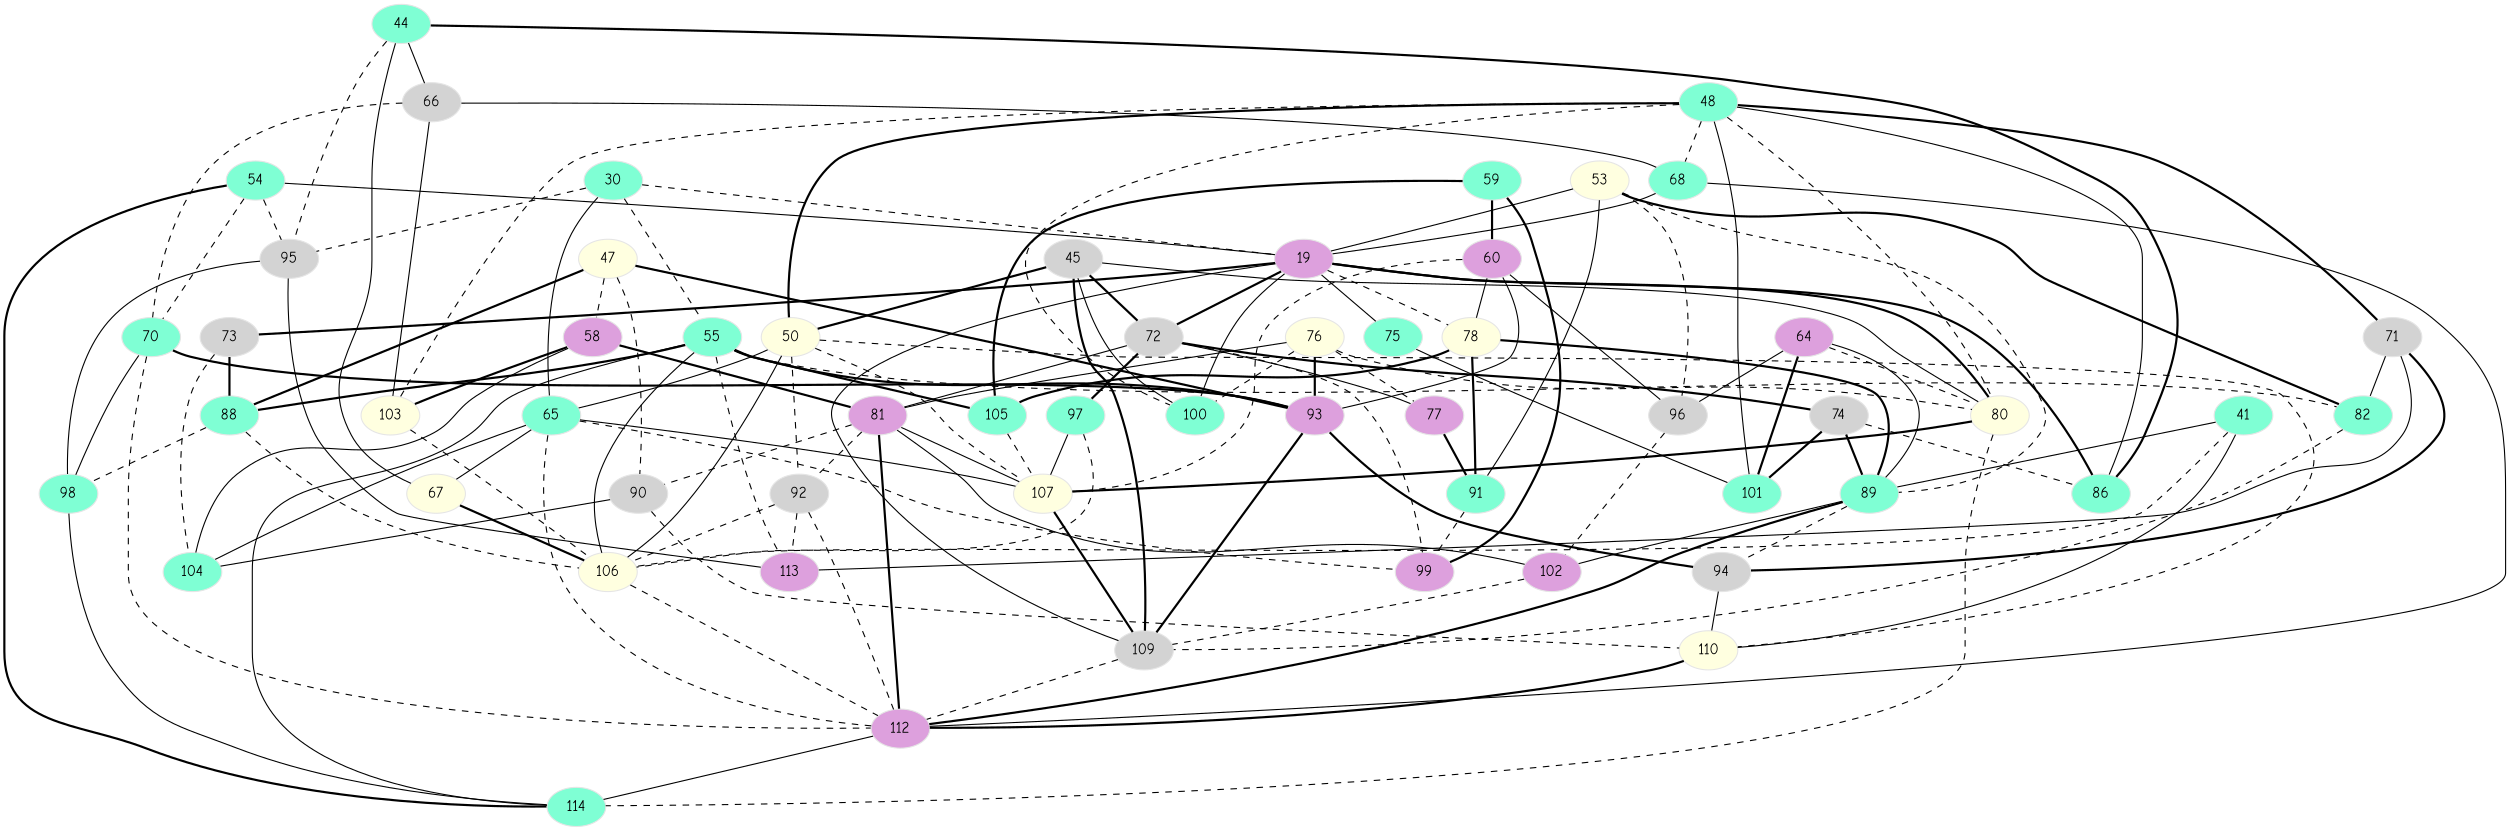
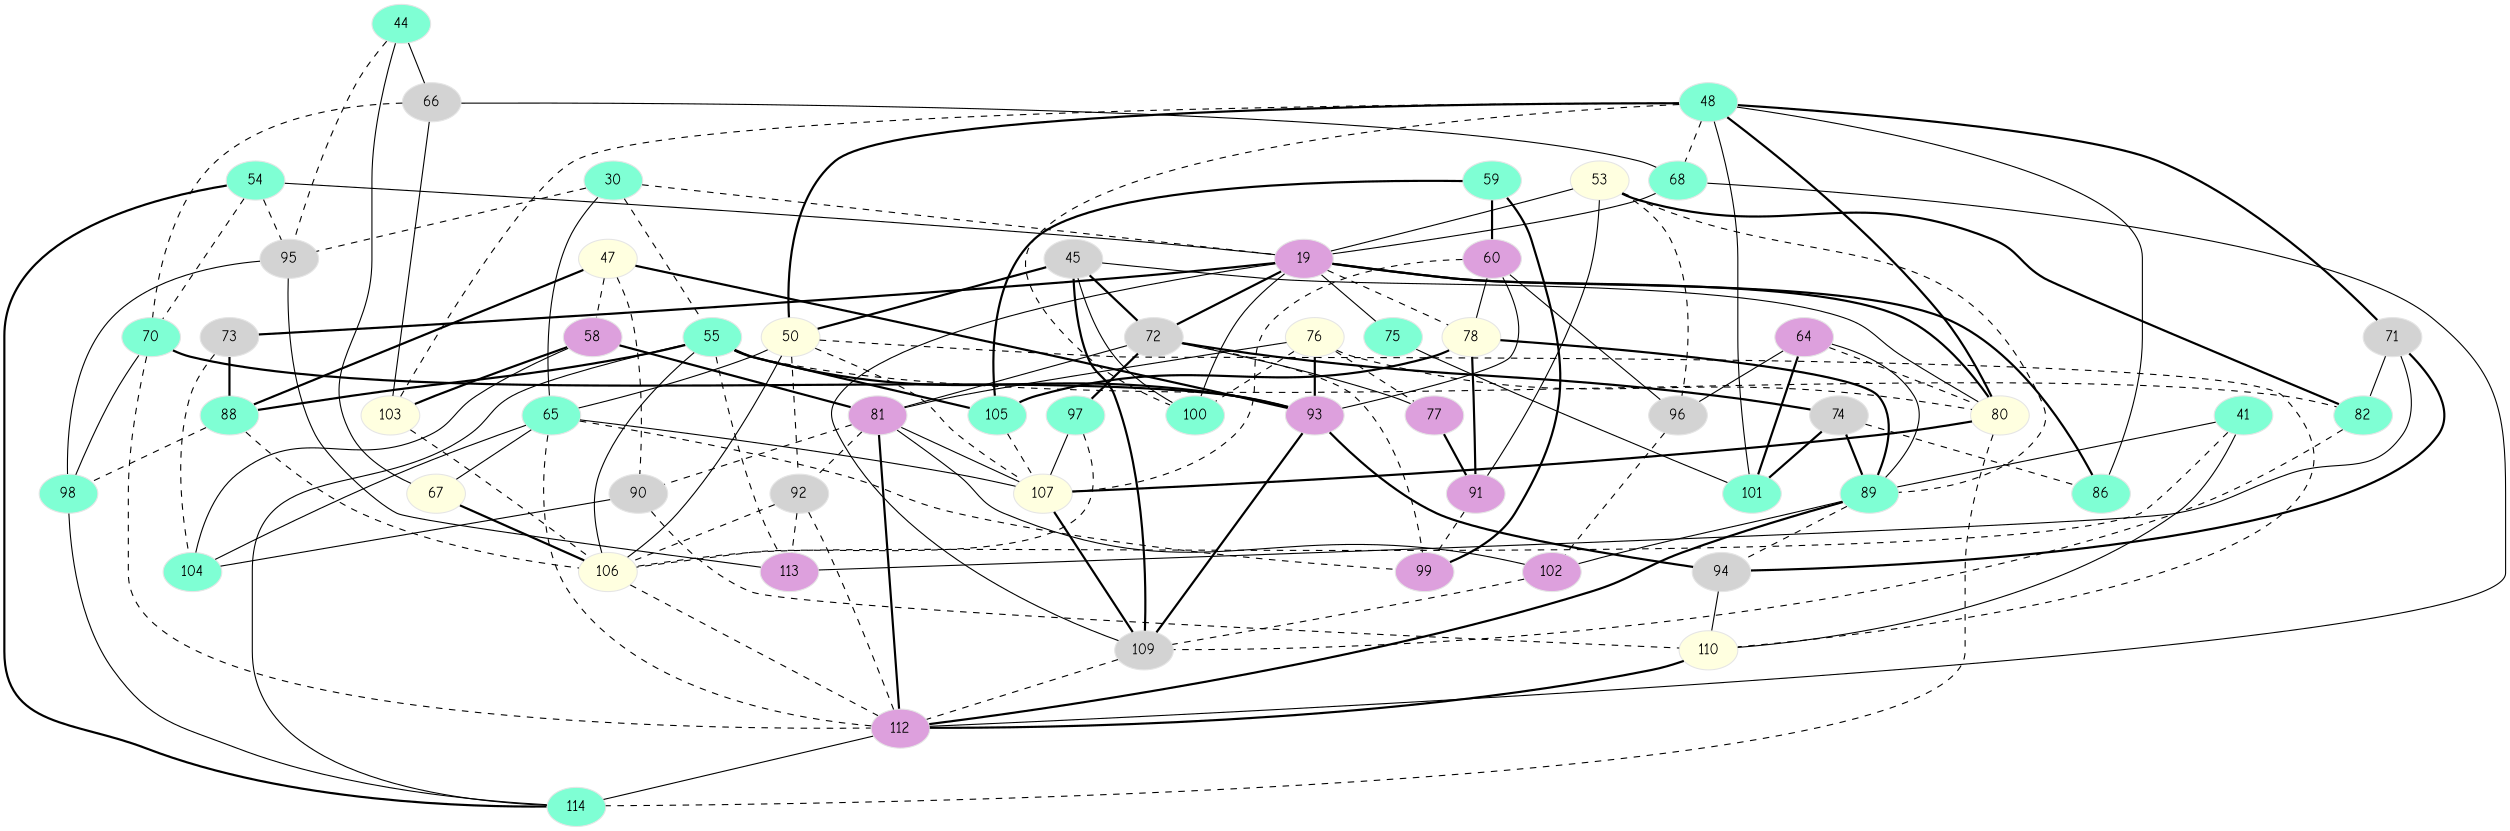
(1443, 57) -> none
(1875, 243) -> (1875, 243)
(1476, 494) -> (1476, 494)
